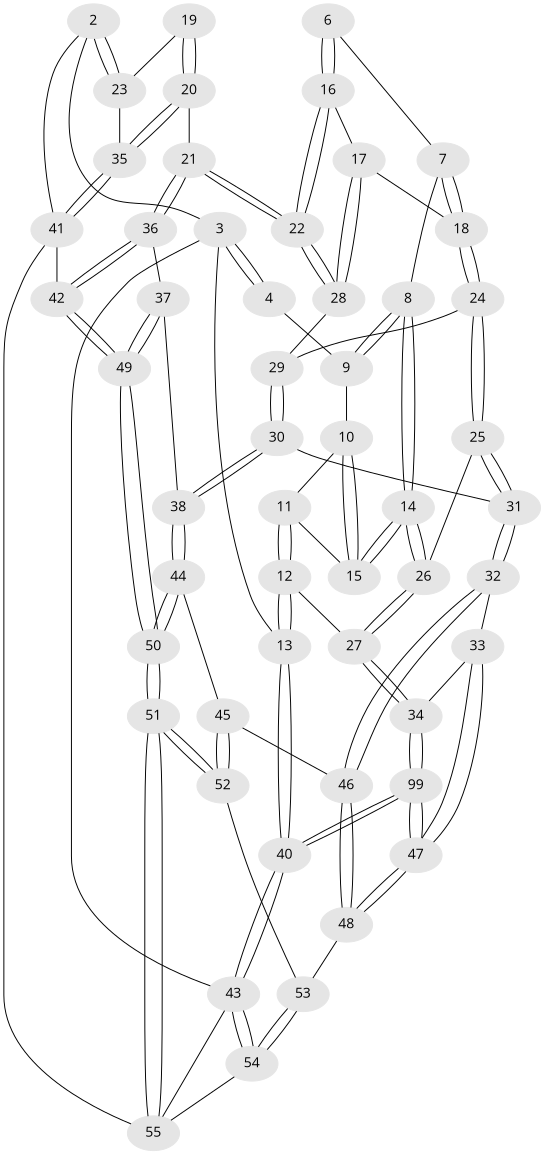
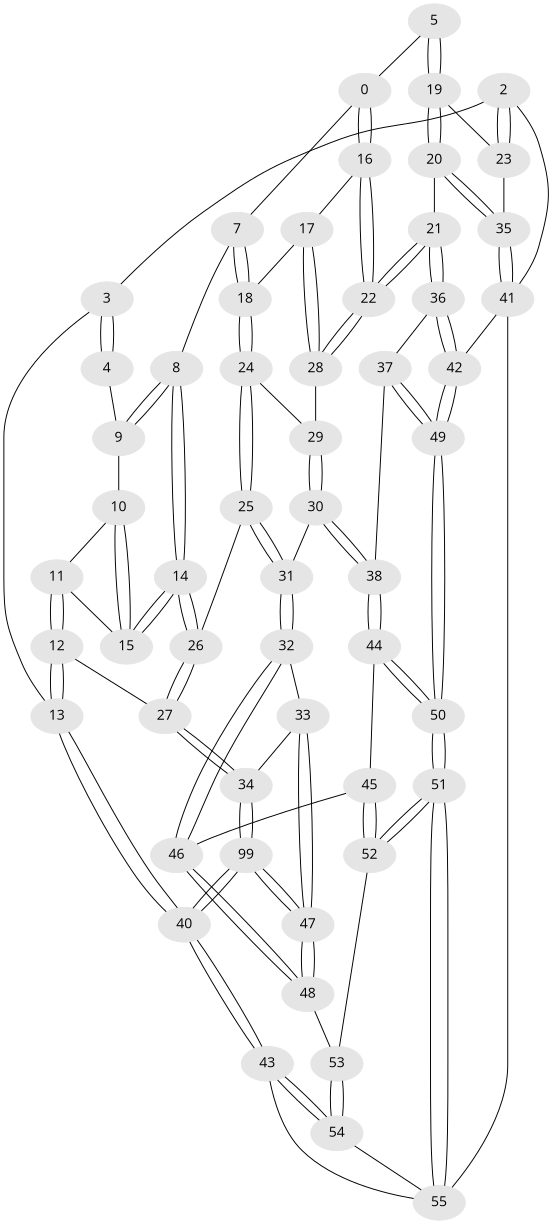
(328, 21) -> (365, 91)
none -> (434, 21)
(71, 620) -> none
